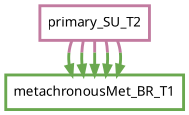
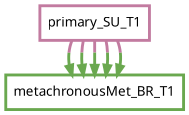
(95, 23) -> (95, 23)
